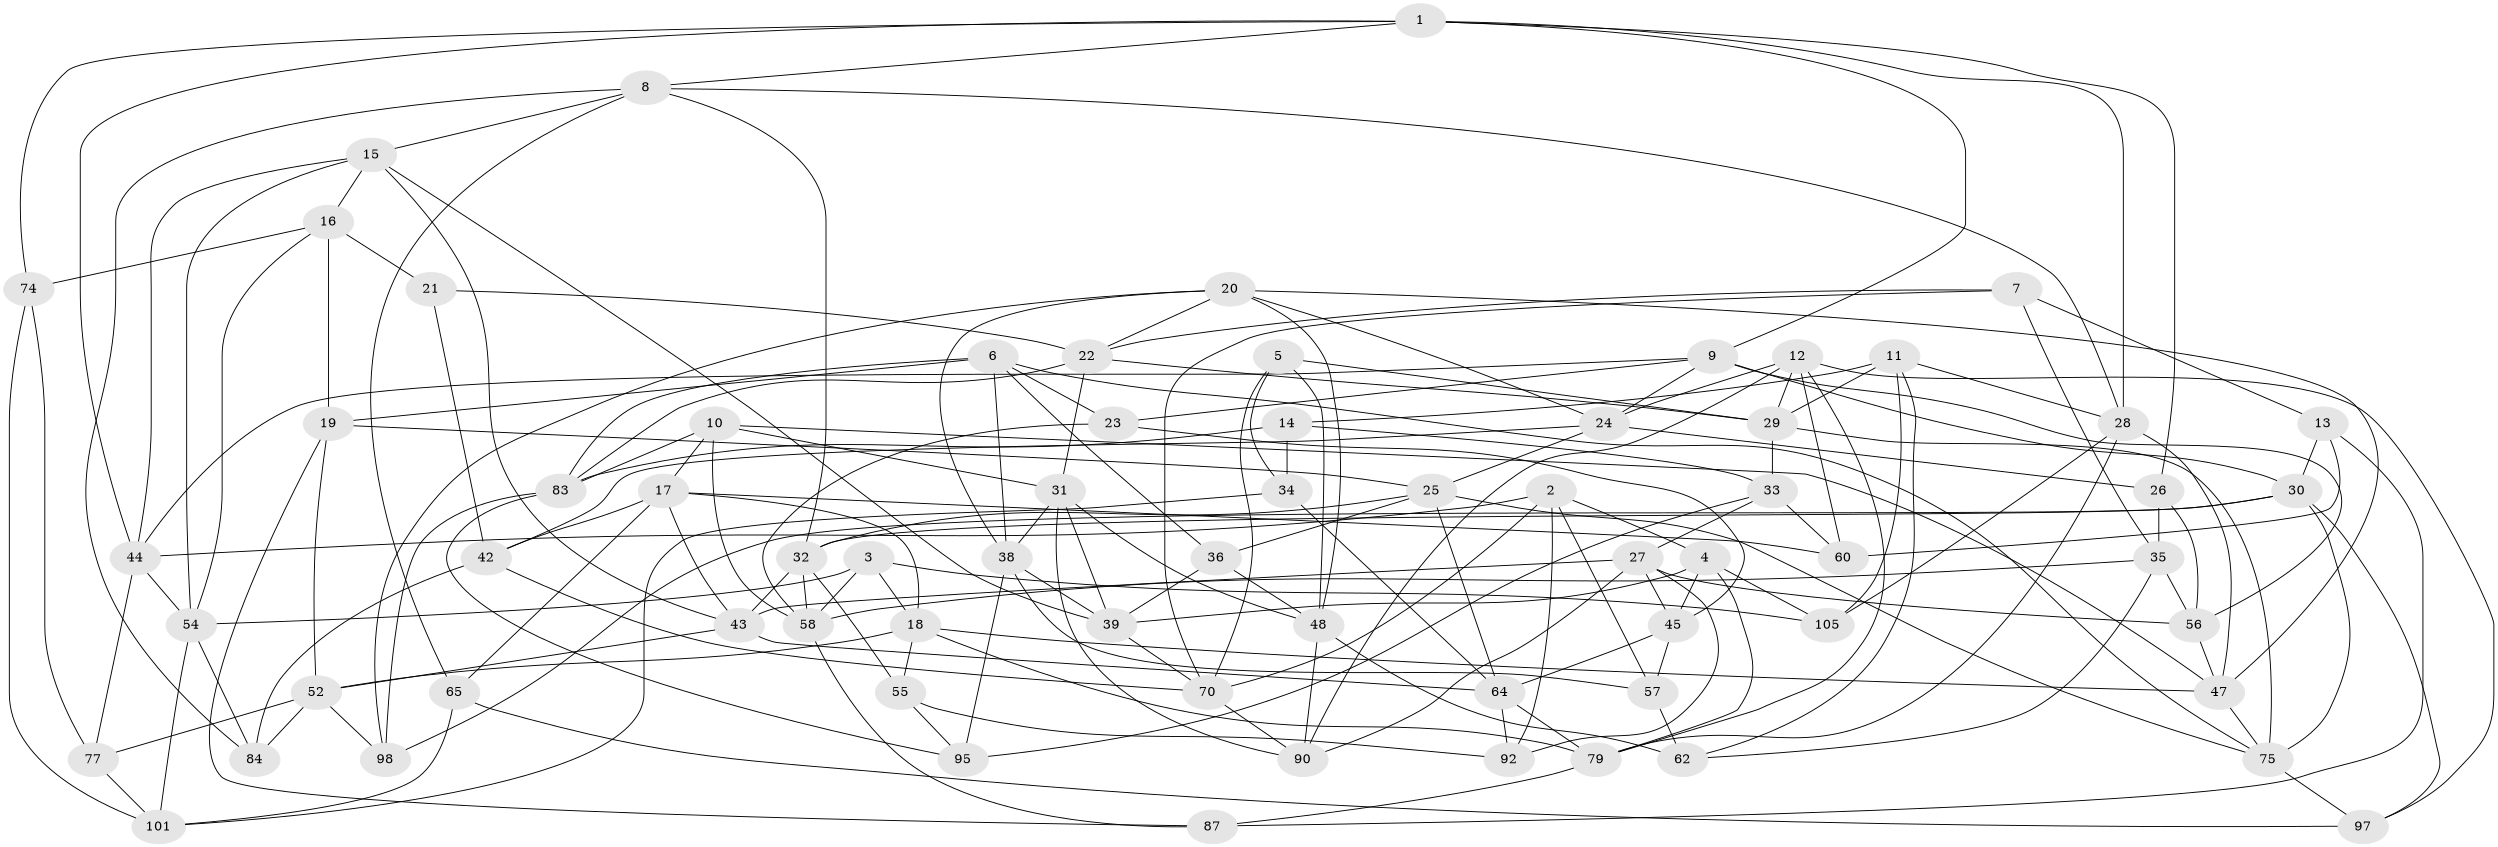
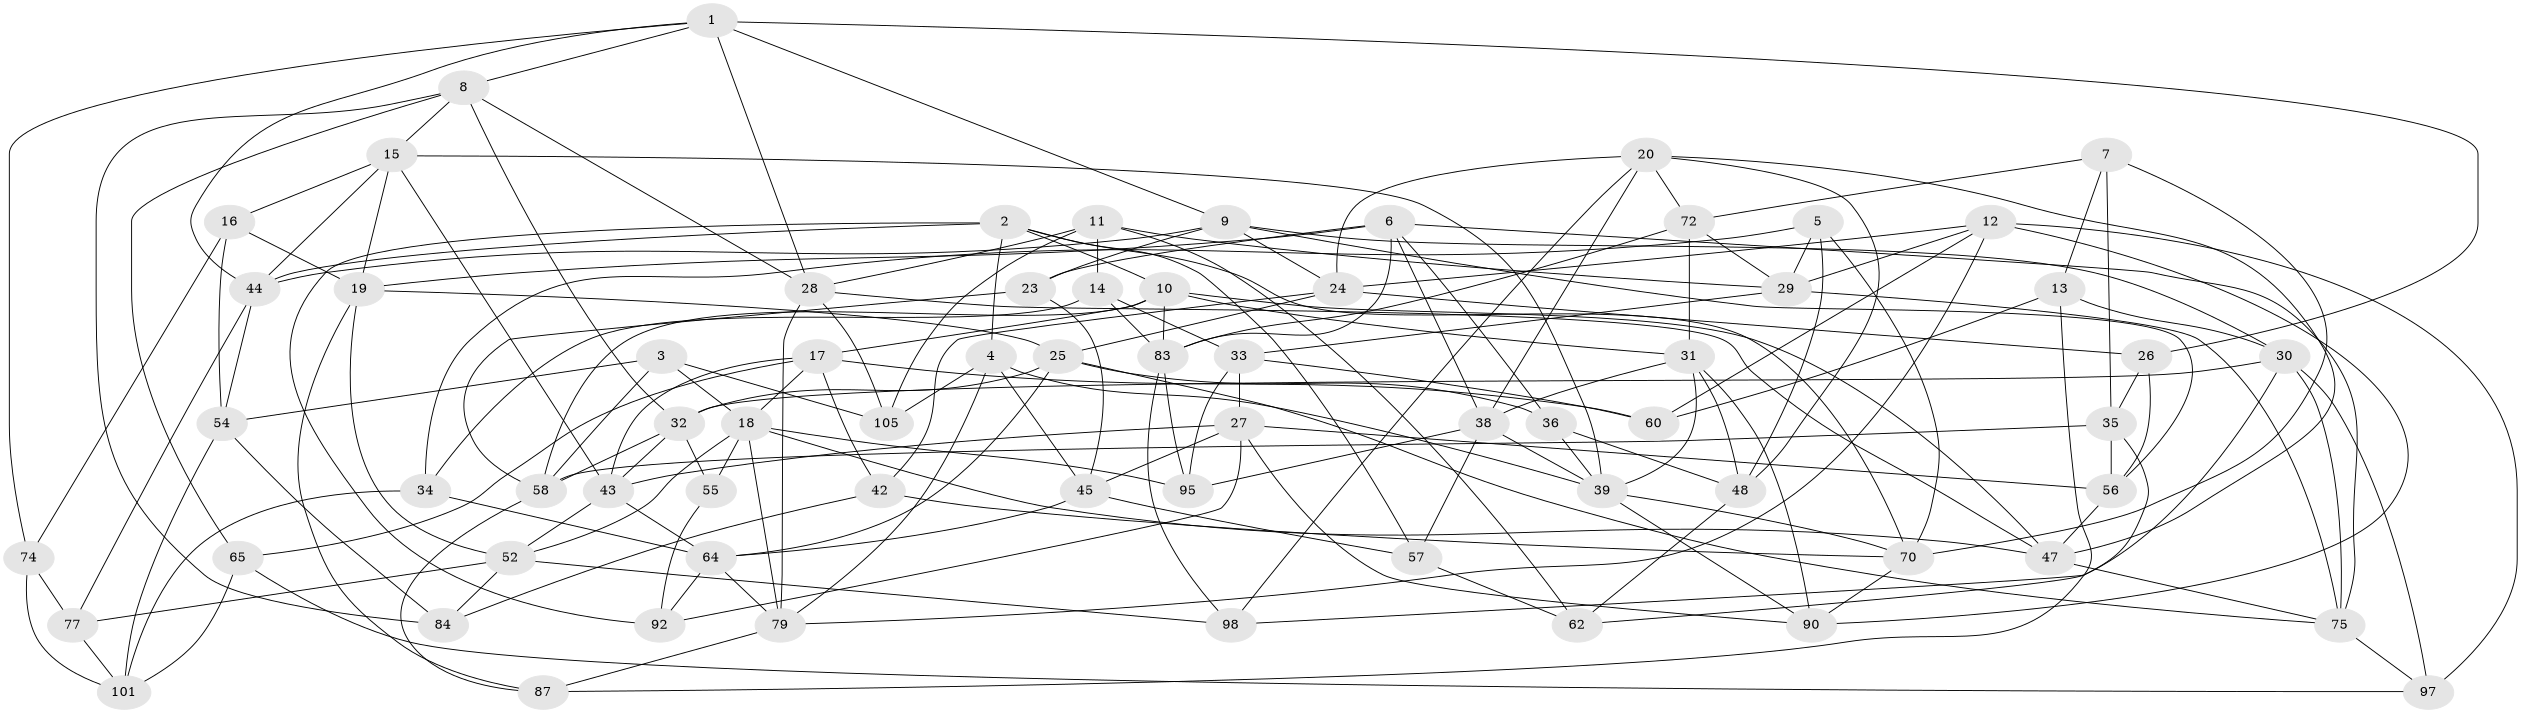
none -> (1086, 254)
(431, 289) -> none
(187, 339) -> (376, 222)
(1087, 357) -> (1689, 222)
(1311, 693) -> (1707, 558)
(932, 726) -> (998, 457)
